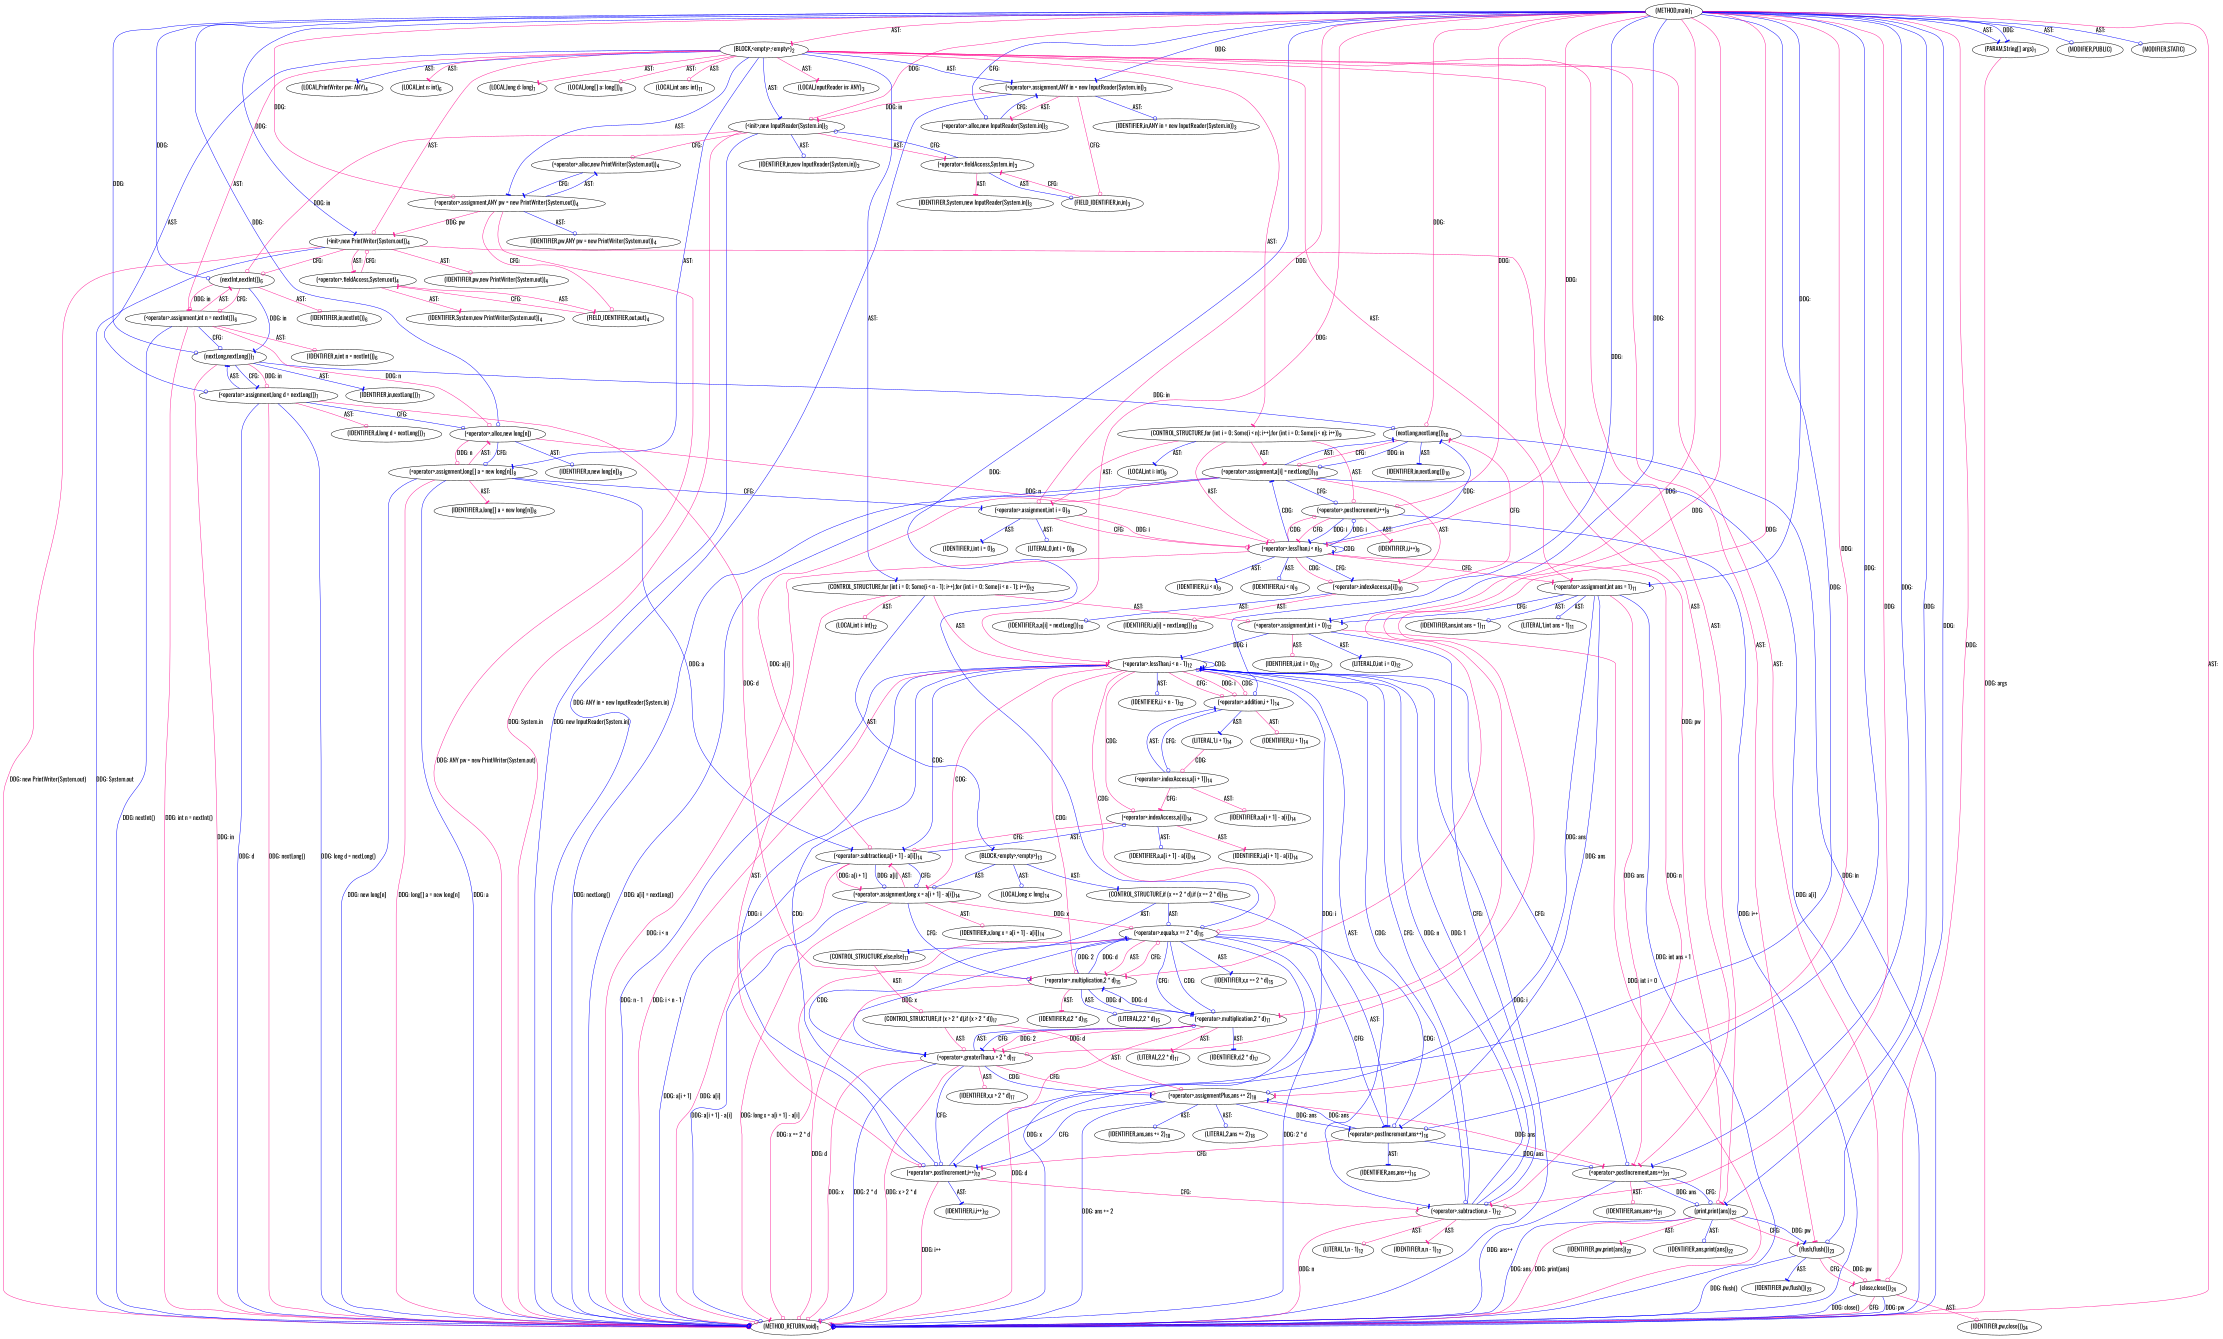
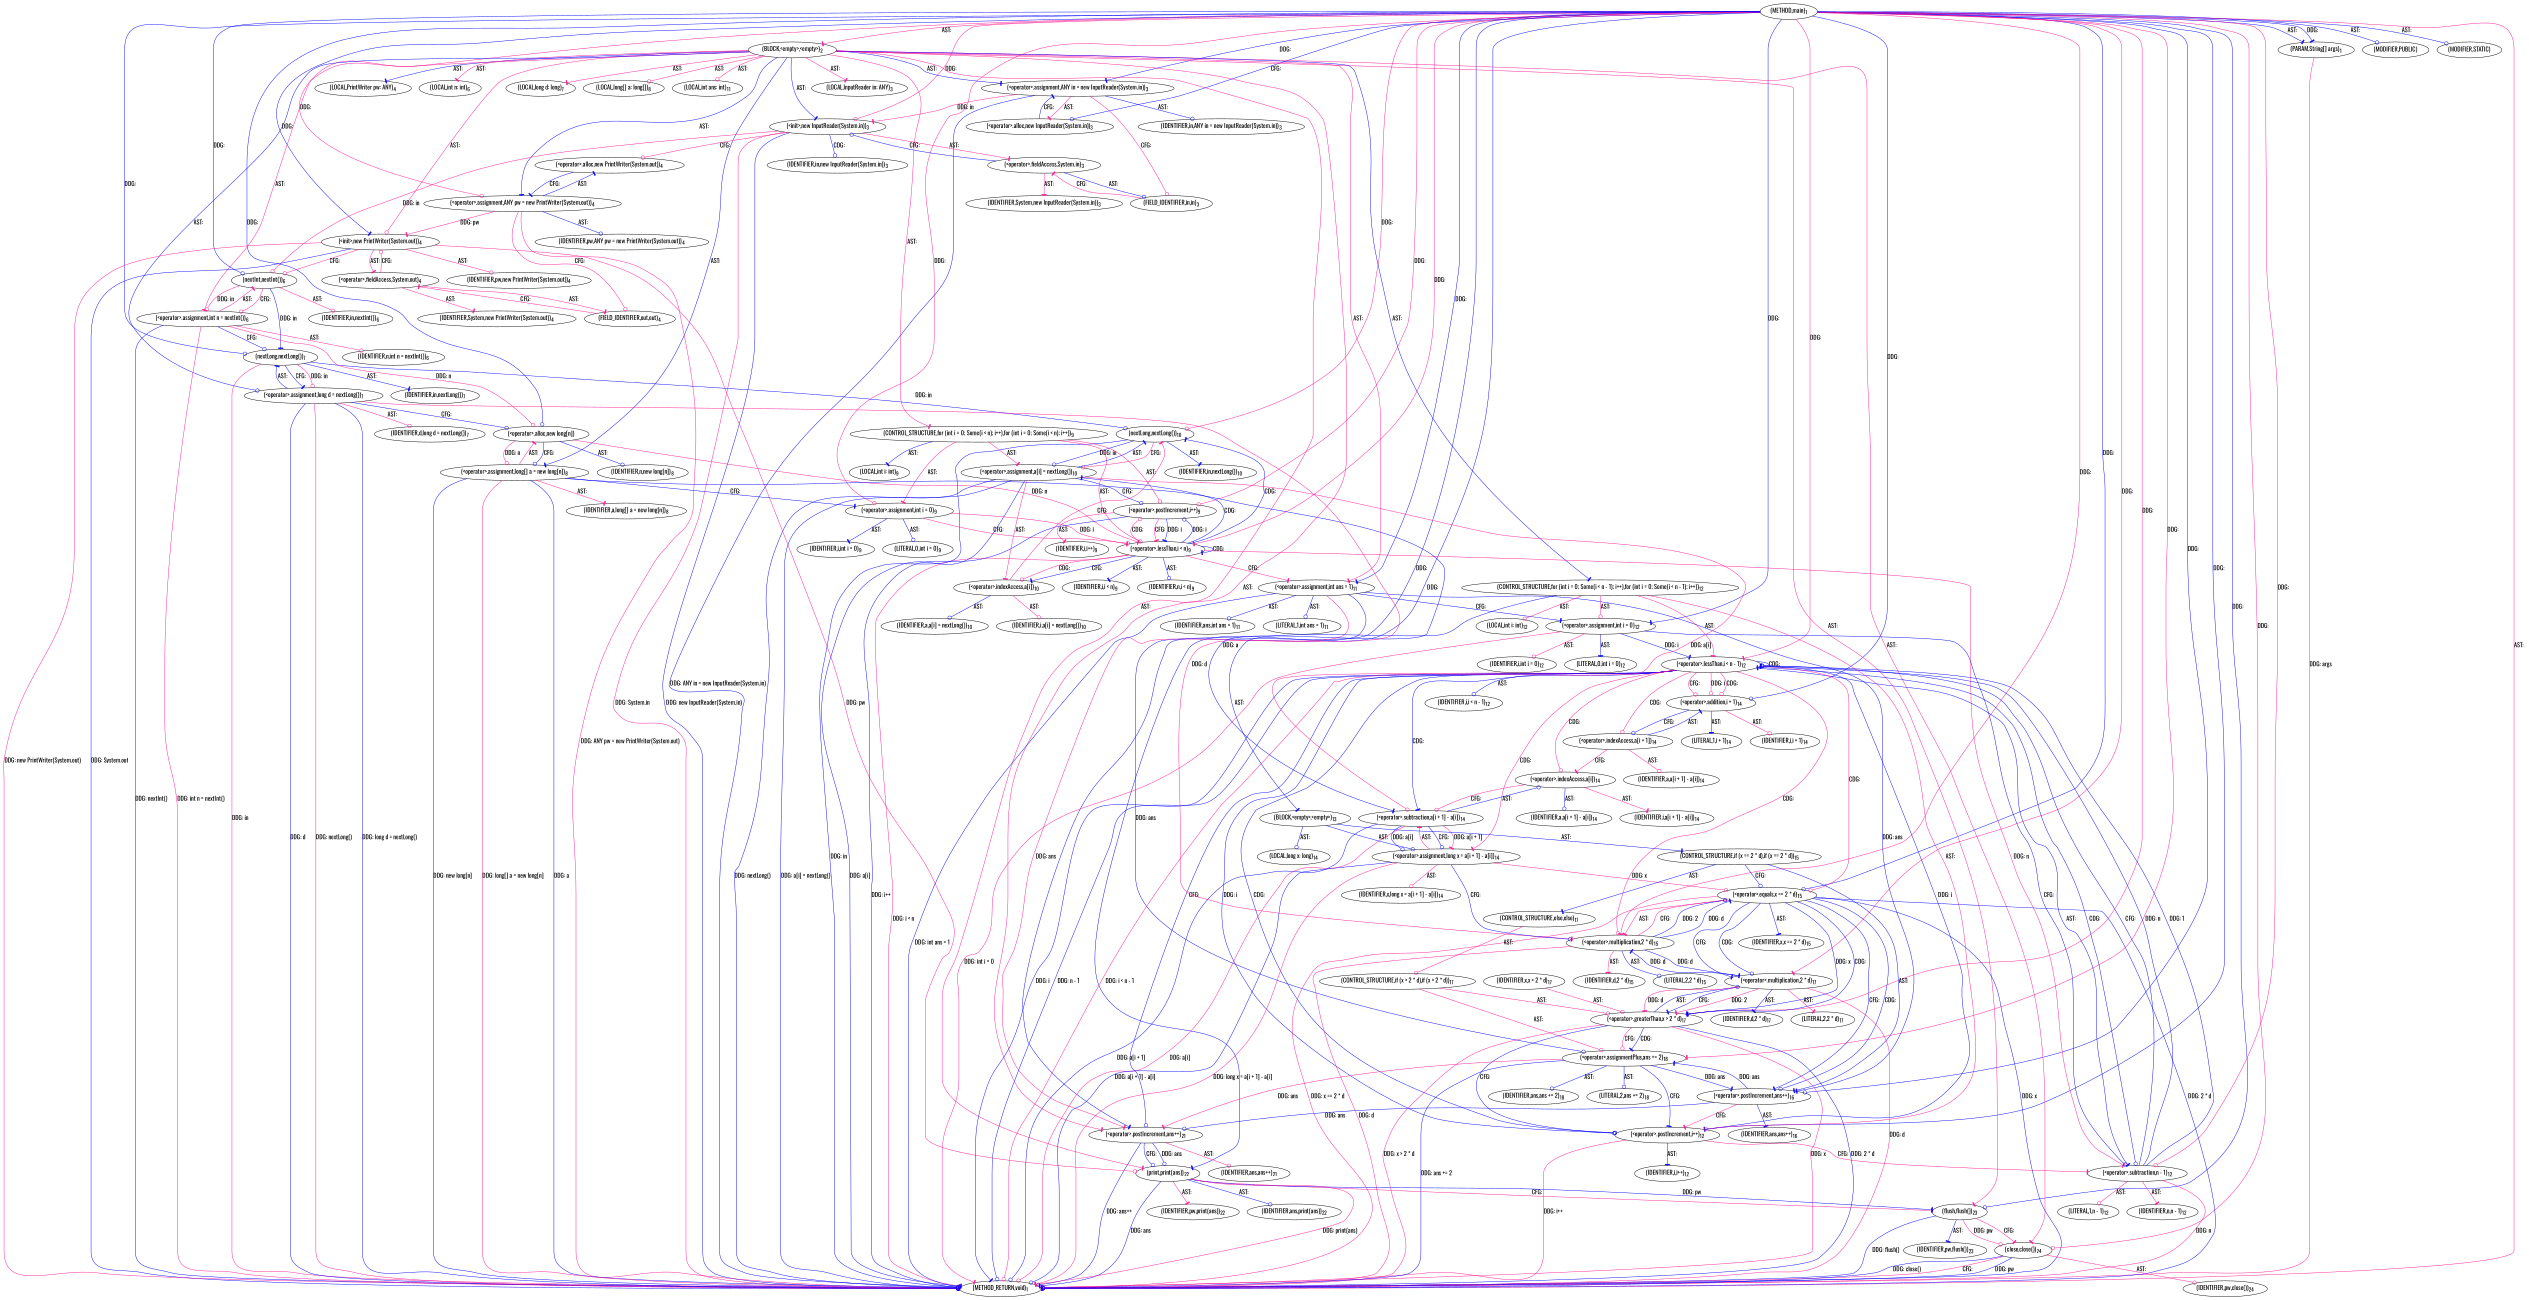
(805, 146) -> (840, 146)
(1194, 759) -> (1651, 694)
(1174, 914) -> (1761, 876)
(981, 1076) -> (1583, 1000)
